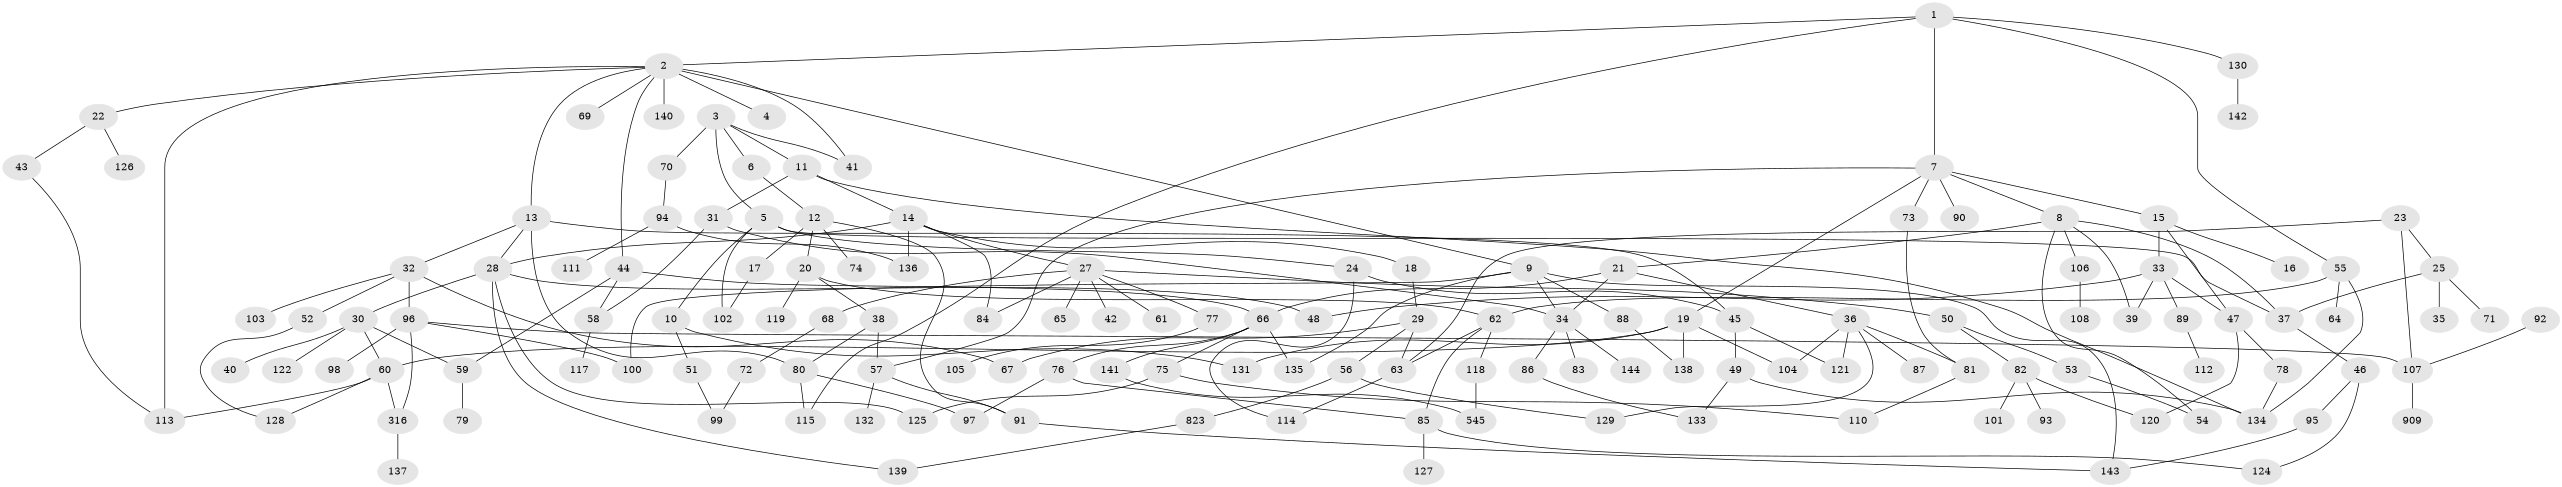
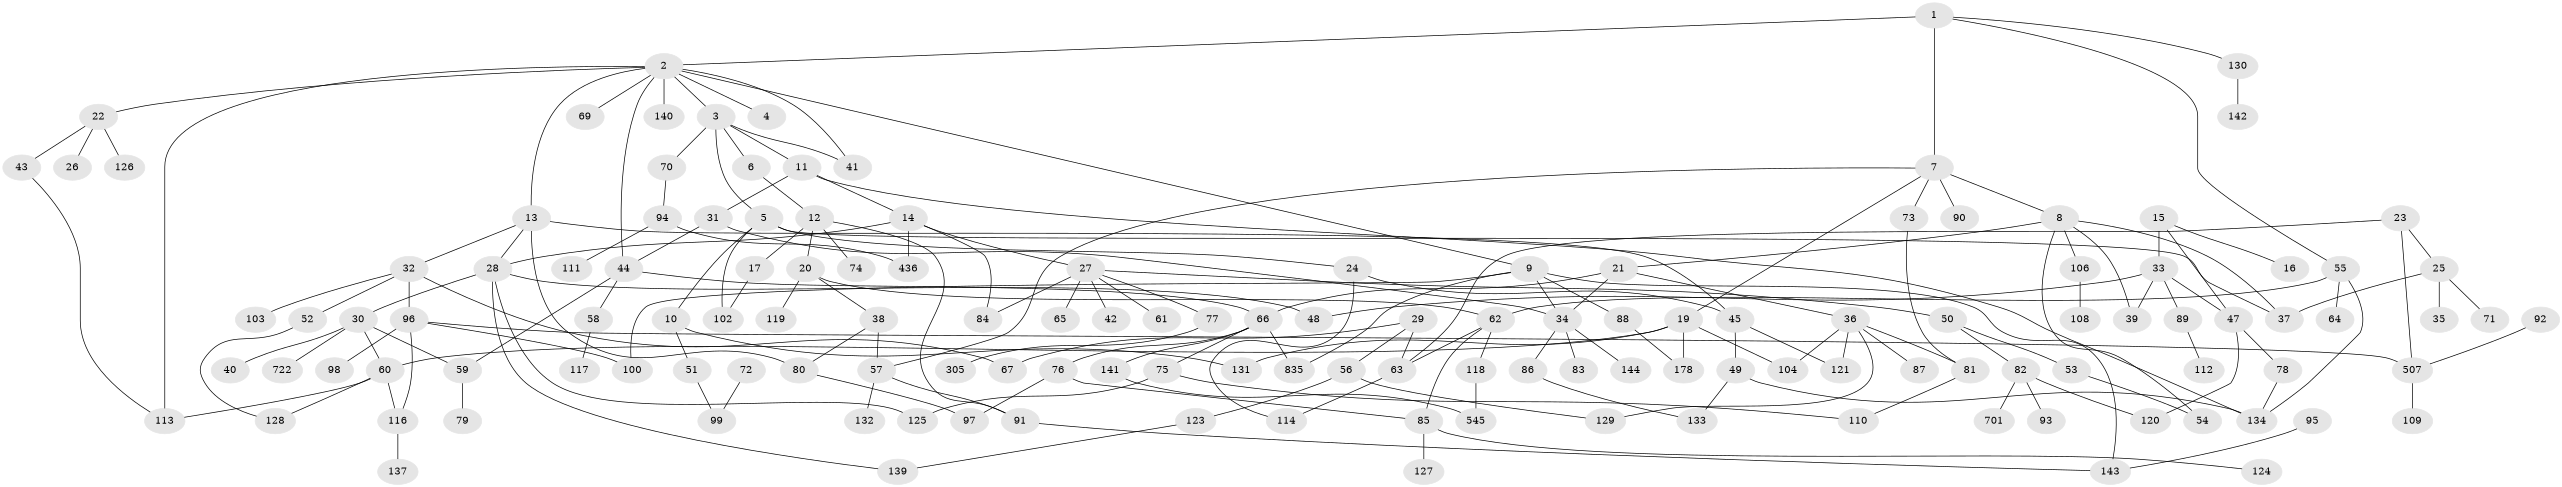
none -> (690, 92)
none -> (73, 168)
(2047, 193) -> none
(663, 269) -> (678, 239)
(908, 269) -> (908, 269)
(1411, 269) -> none
(828, 320) -> none
(282, 370) -> (282, 370)
(956, 370) -> (956, 370)
(1294, 370) -> (1294, 370)
(1684, 370) -> (1684, 370)
(2360, 370) -> none
(2412, 370) -> (2412, 370)
(398, 421) -> (398, 421)
(806, 421) -> none
(1196, 421) -> (1196, 421)
(1994, 421) -> (1994, 421)
(2412, 421) -> (2412, 421)
